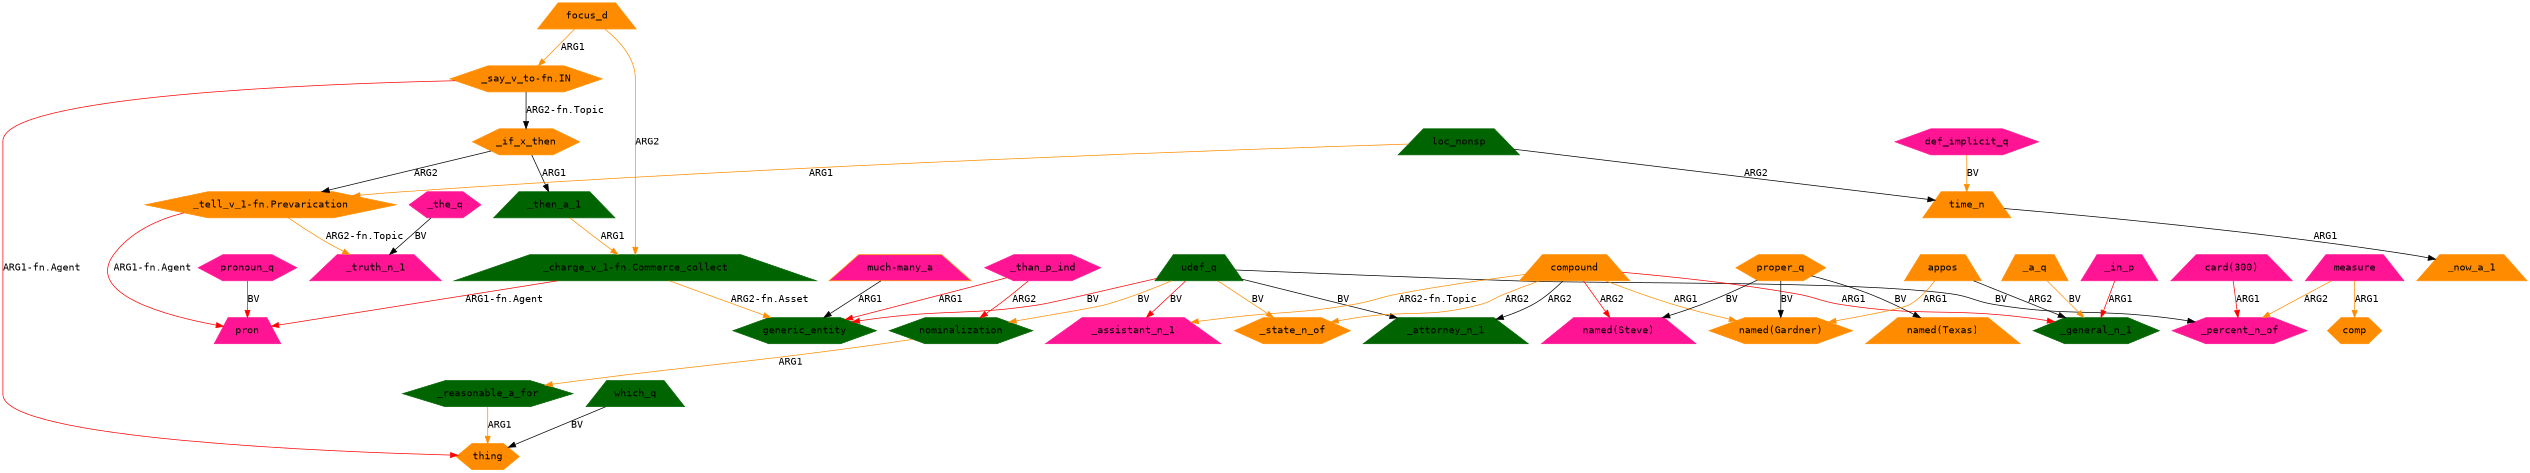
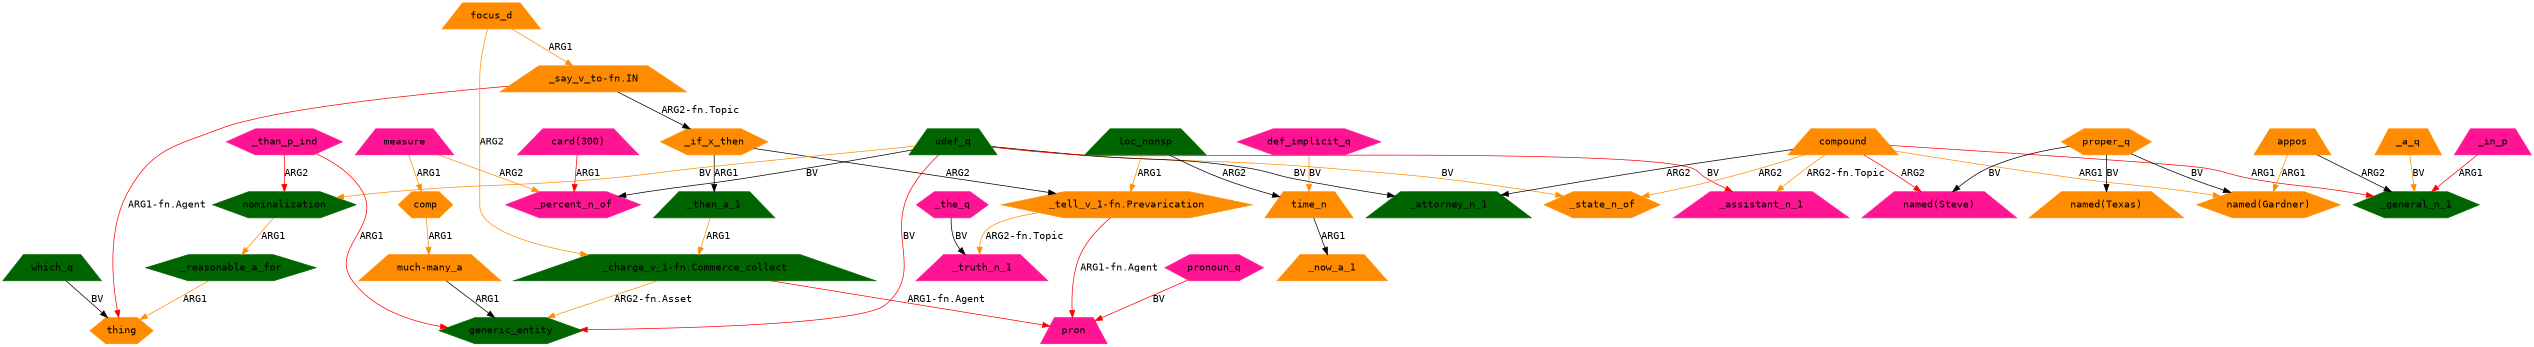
(526, 79) -> (593, 79)
none -> (427, 233)
(900, 268) -> (430, 268)
